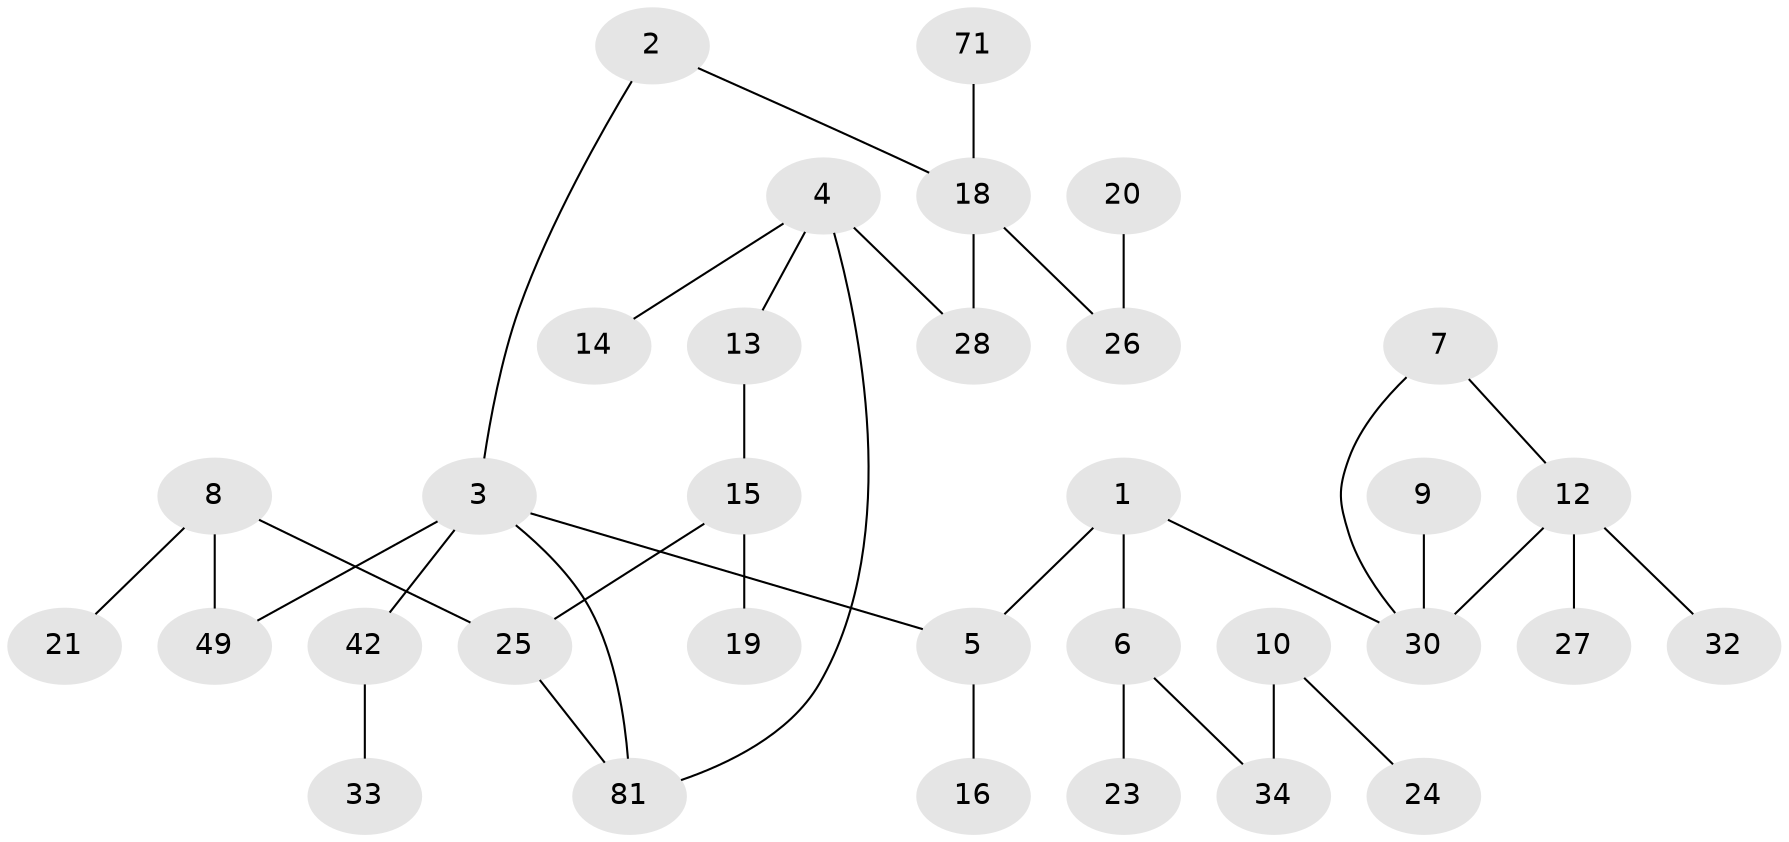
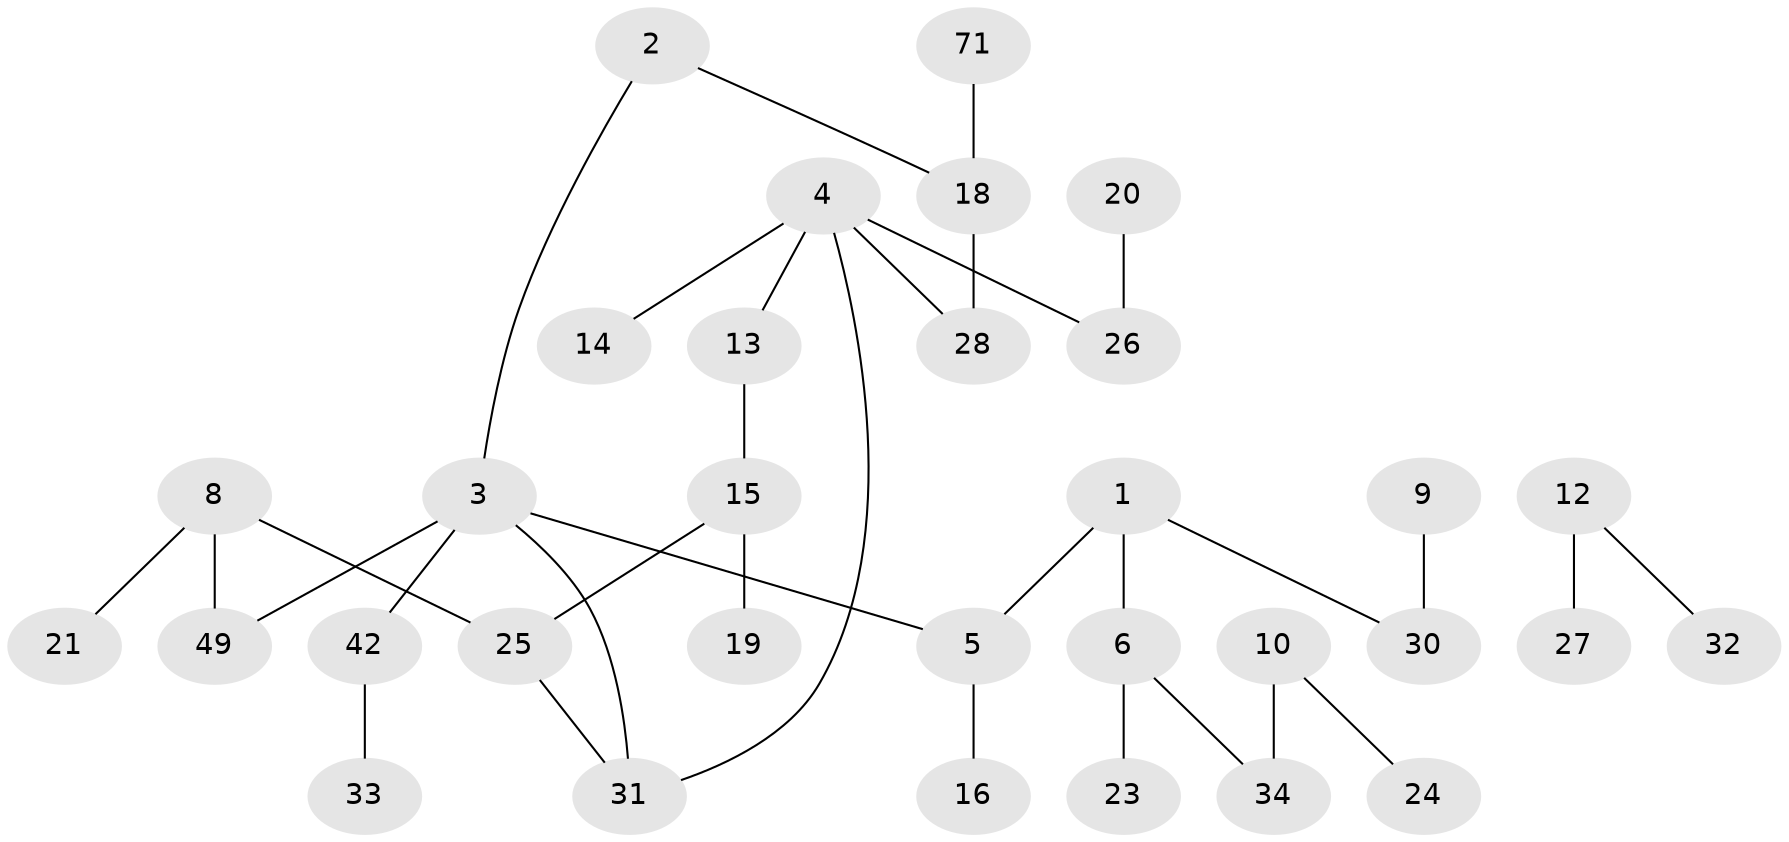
(1048, 271) -> (958, 263)
(1441, 346) -> none
(1499, 571) -> none
(630, 796) -> (630, 796)
